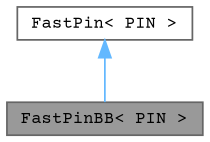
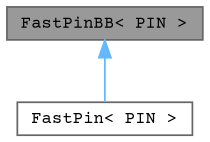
(105, 80) -> (105, 80)
